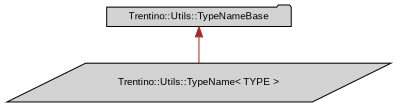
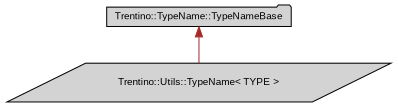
(199, 17) -> (199, 17)
